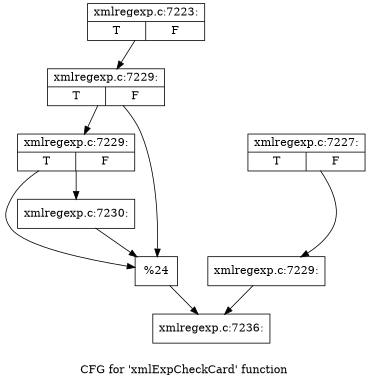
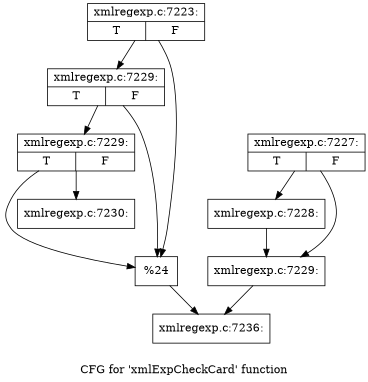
none -> (266, 214)
(113, 240) -> (176, 144)
